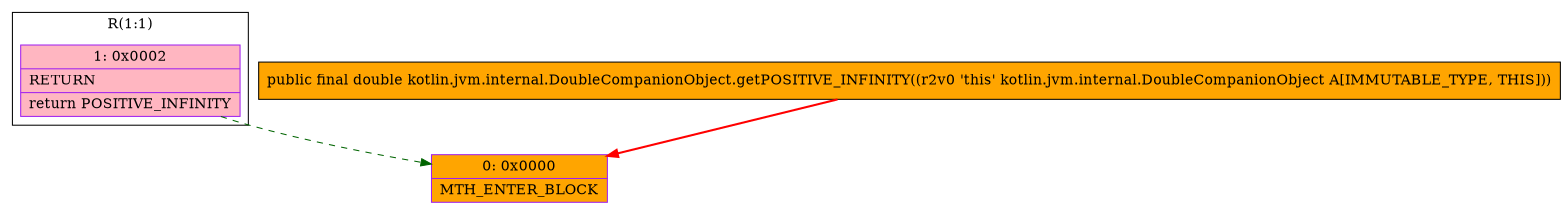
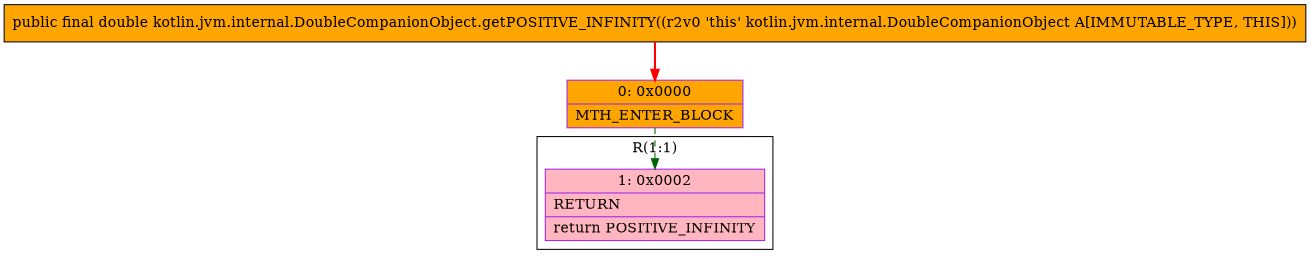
(320, 143) -> (655, 143)
